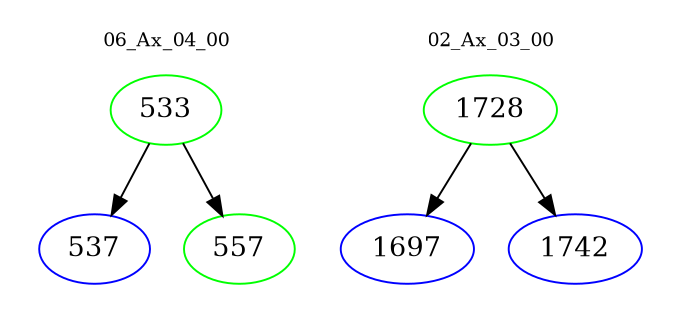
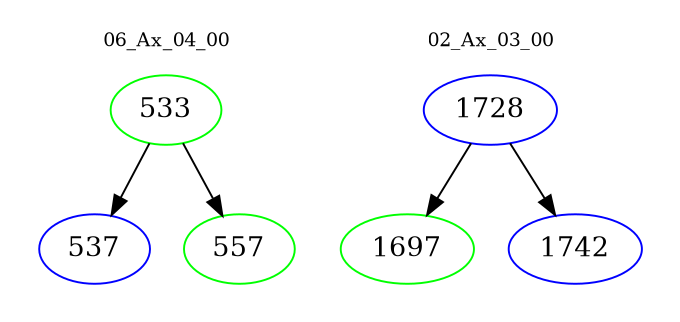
(490, 110) -> (490, 110)
(407, 249) -> (407, 249)
